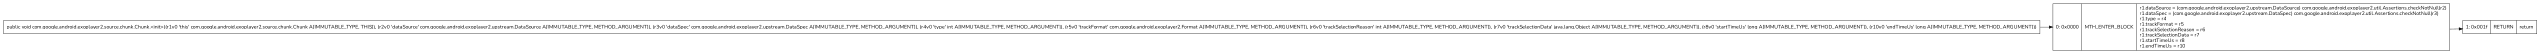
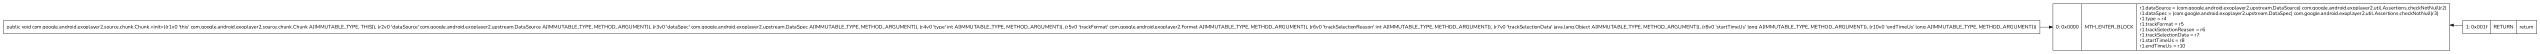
(2454, 29) -> (2458, 25)
